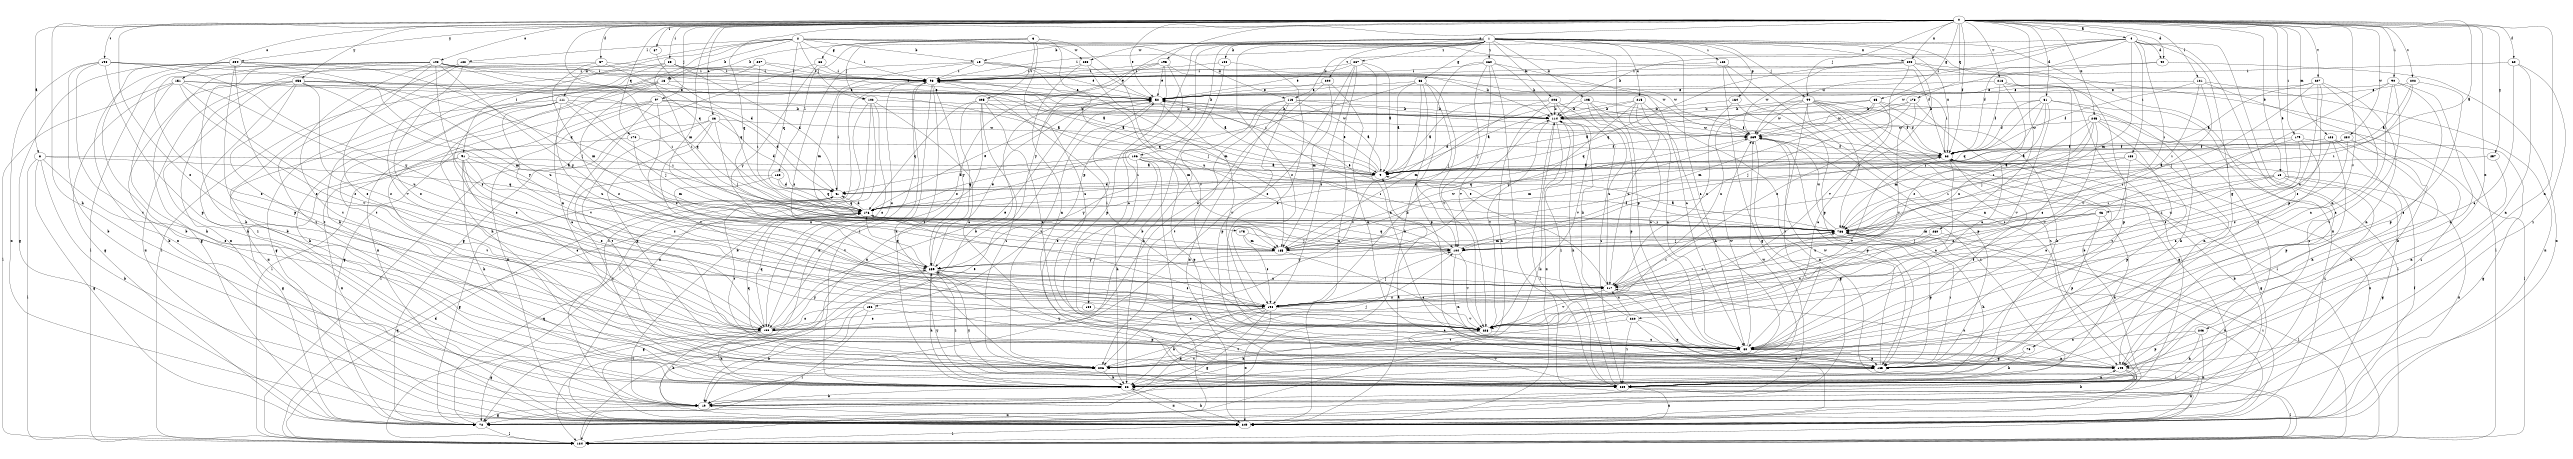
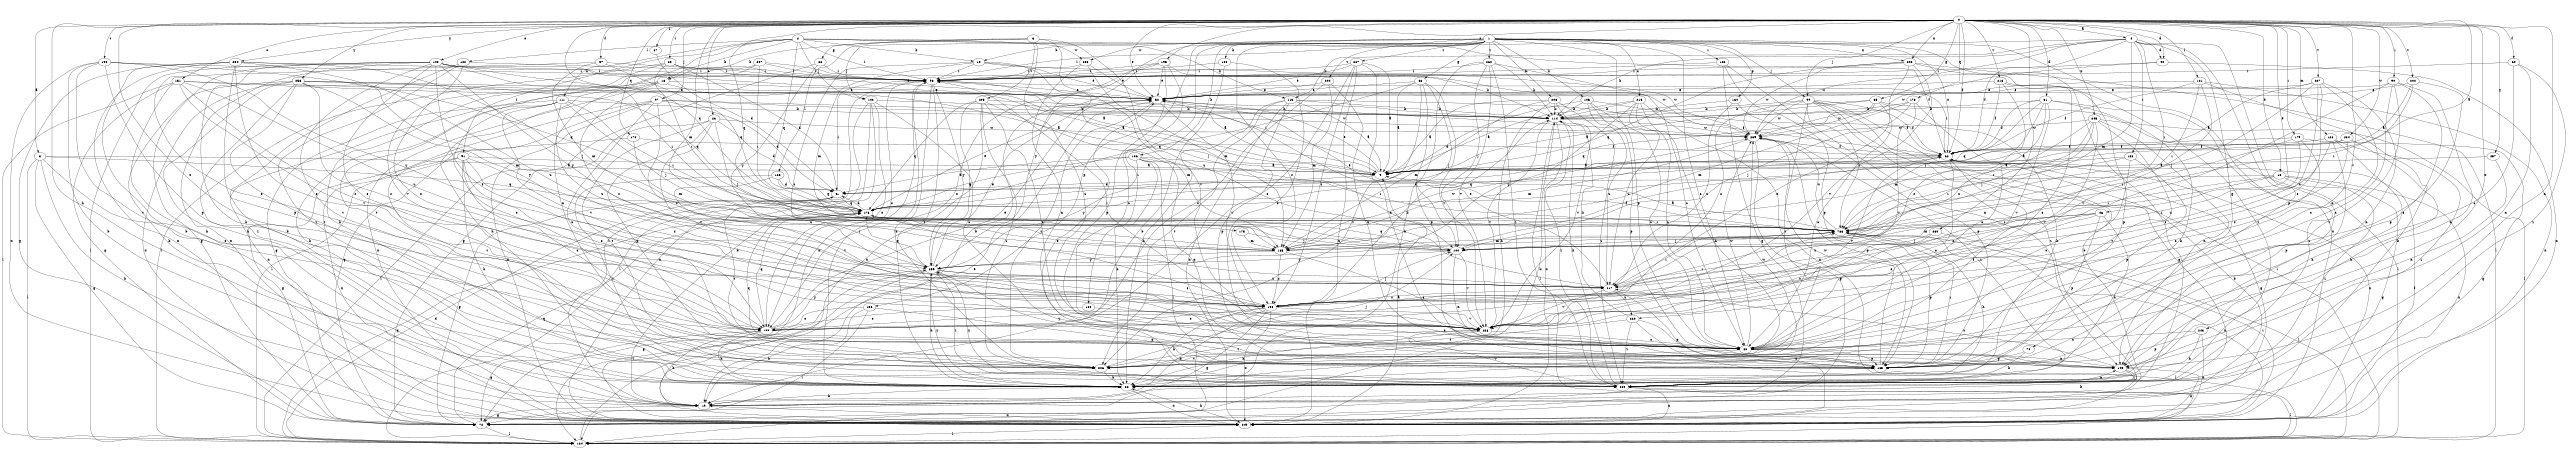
(1264, 265) -> (1278, 278)
(1622, 305) -> (1626, 301)
none -> (1473, 310)
